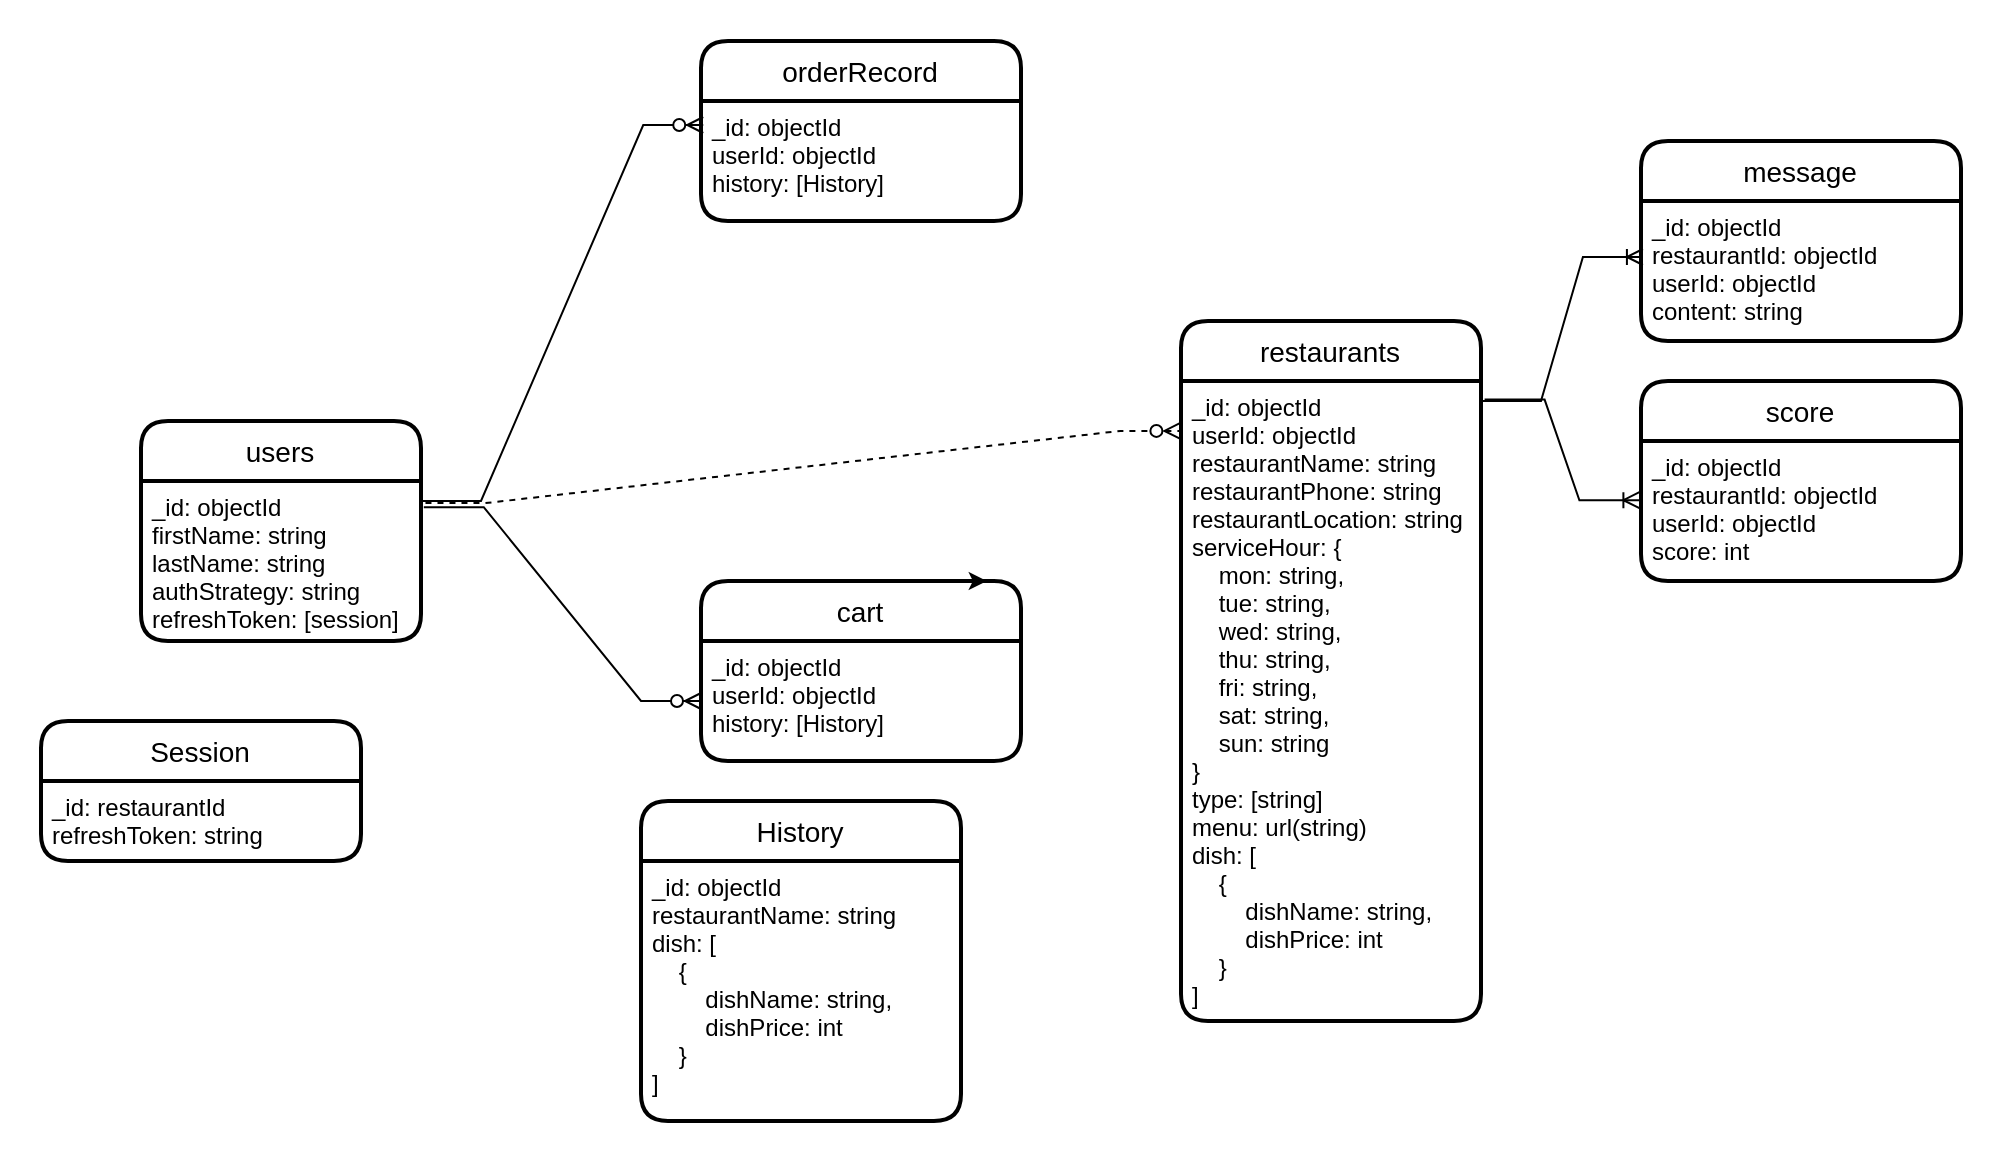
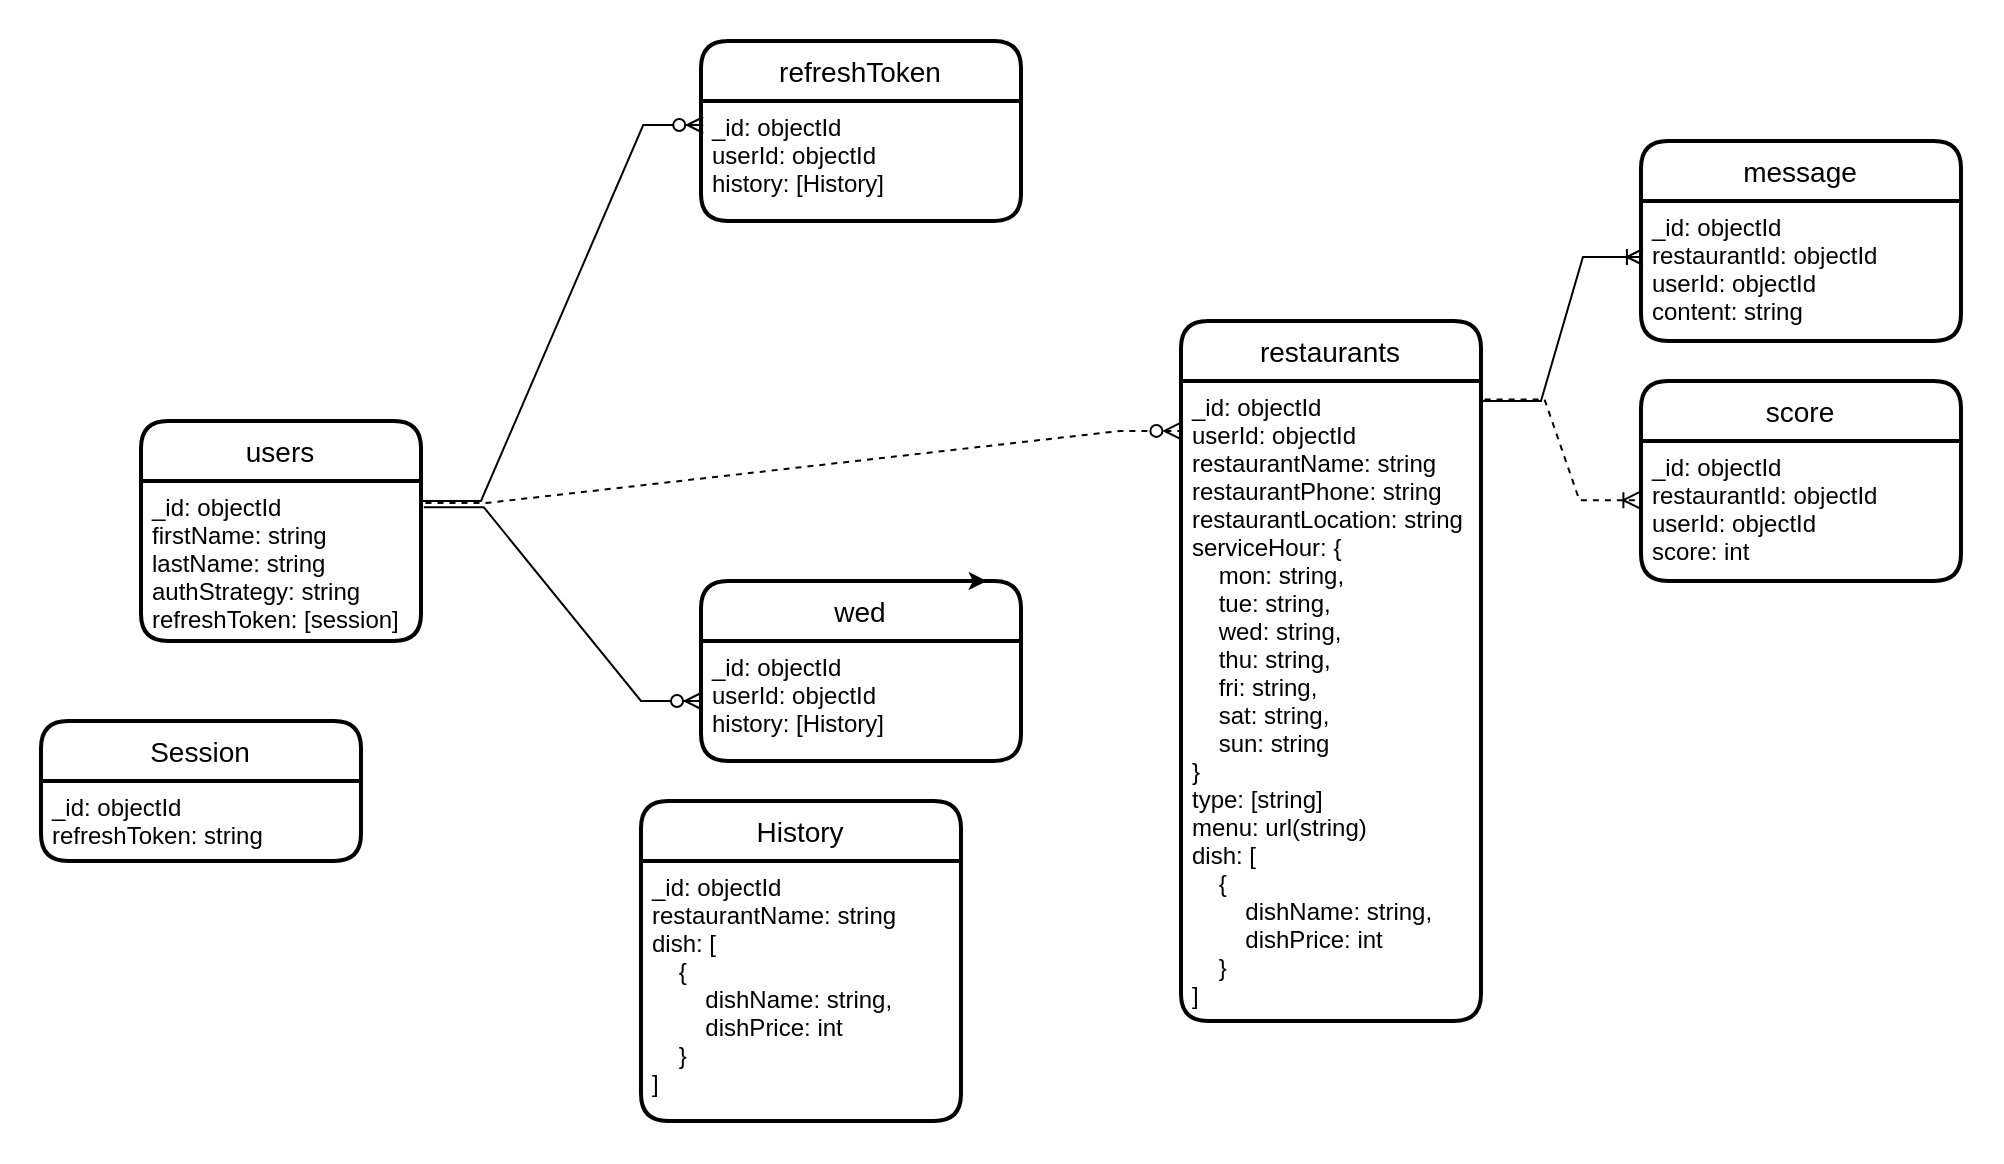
(860, 73) -> (860, 73)
(1572, 477) -> (1572, 477)
(860, 613) -> (860, 613)
(157, 808) -> (130, 808)
